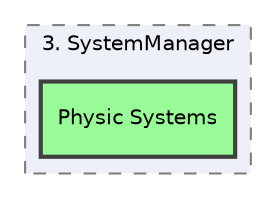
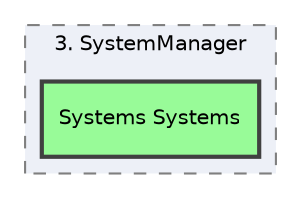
(138, 119) -> (150, 119)
